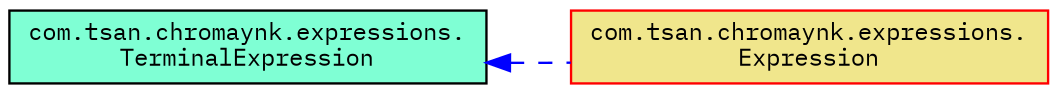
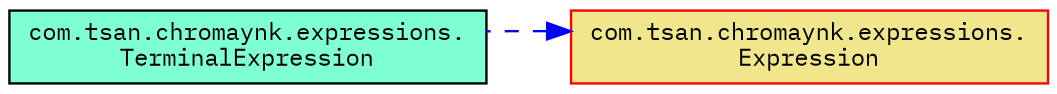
(540, 63) -> (517, 31)
